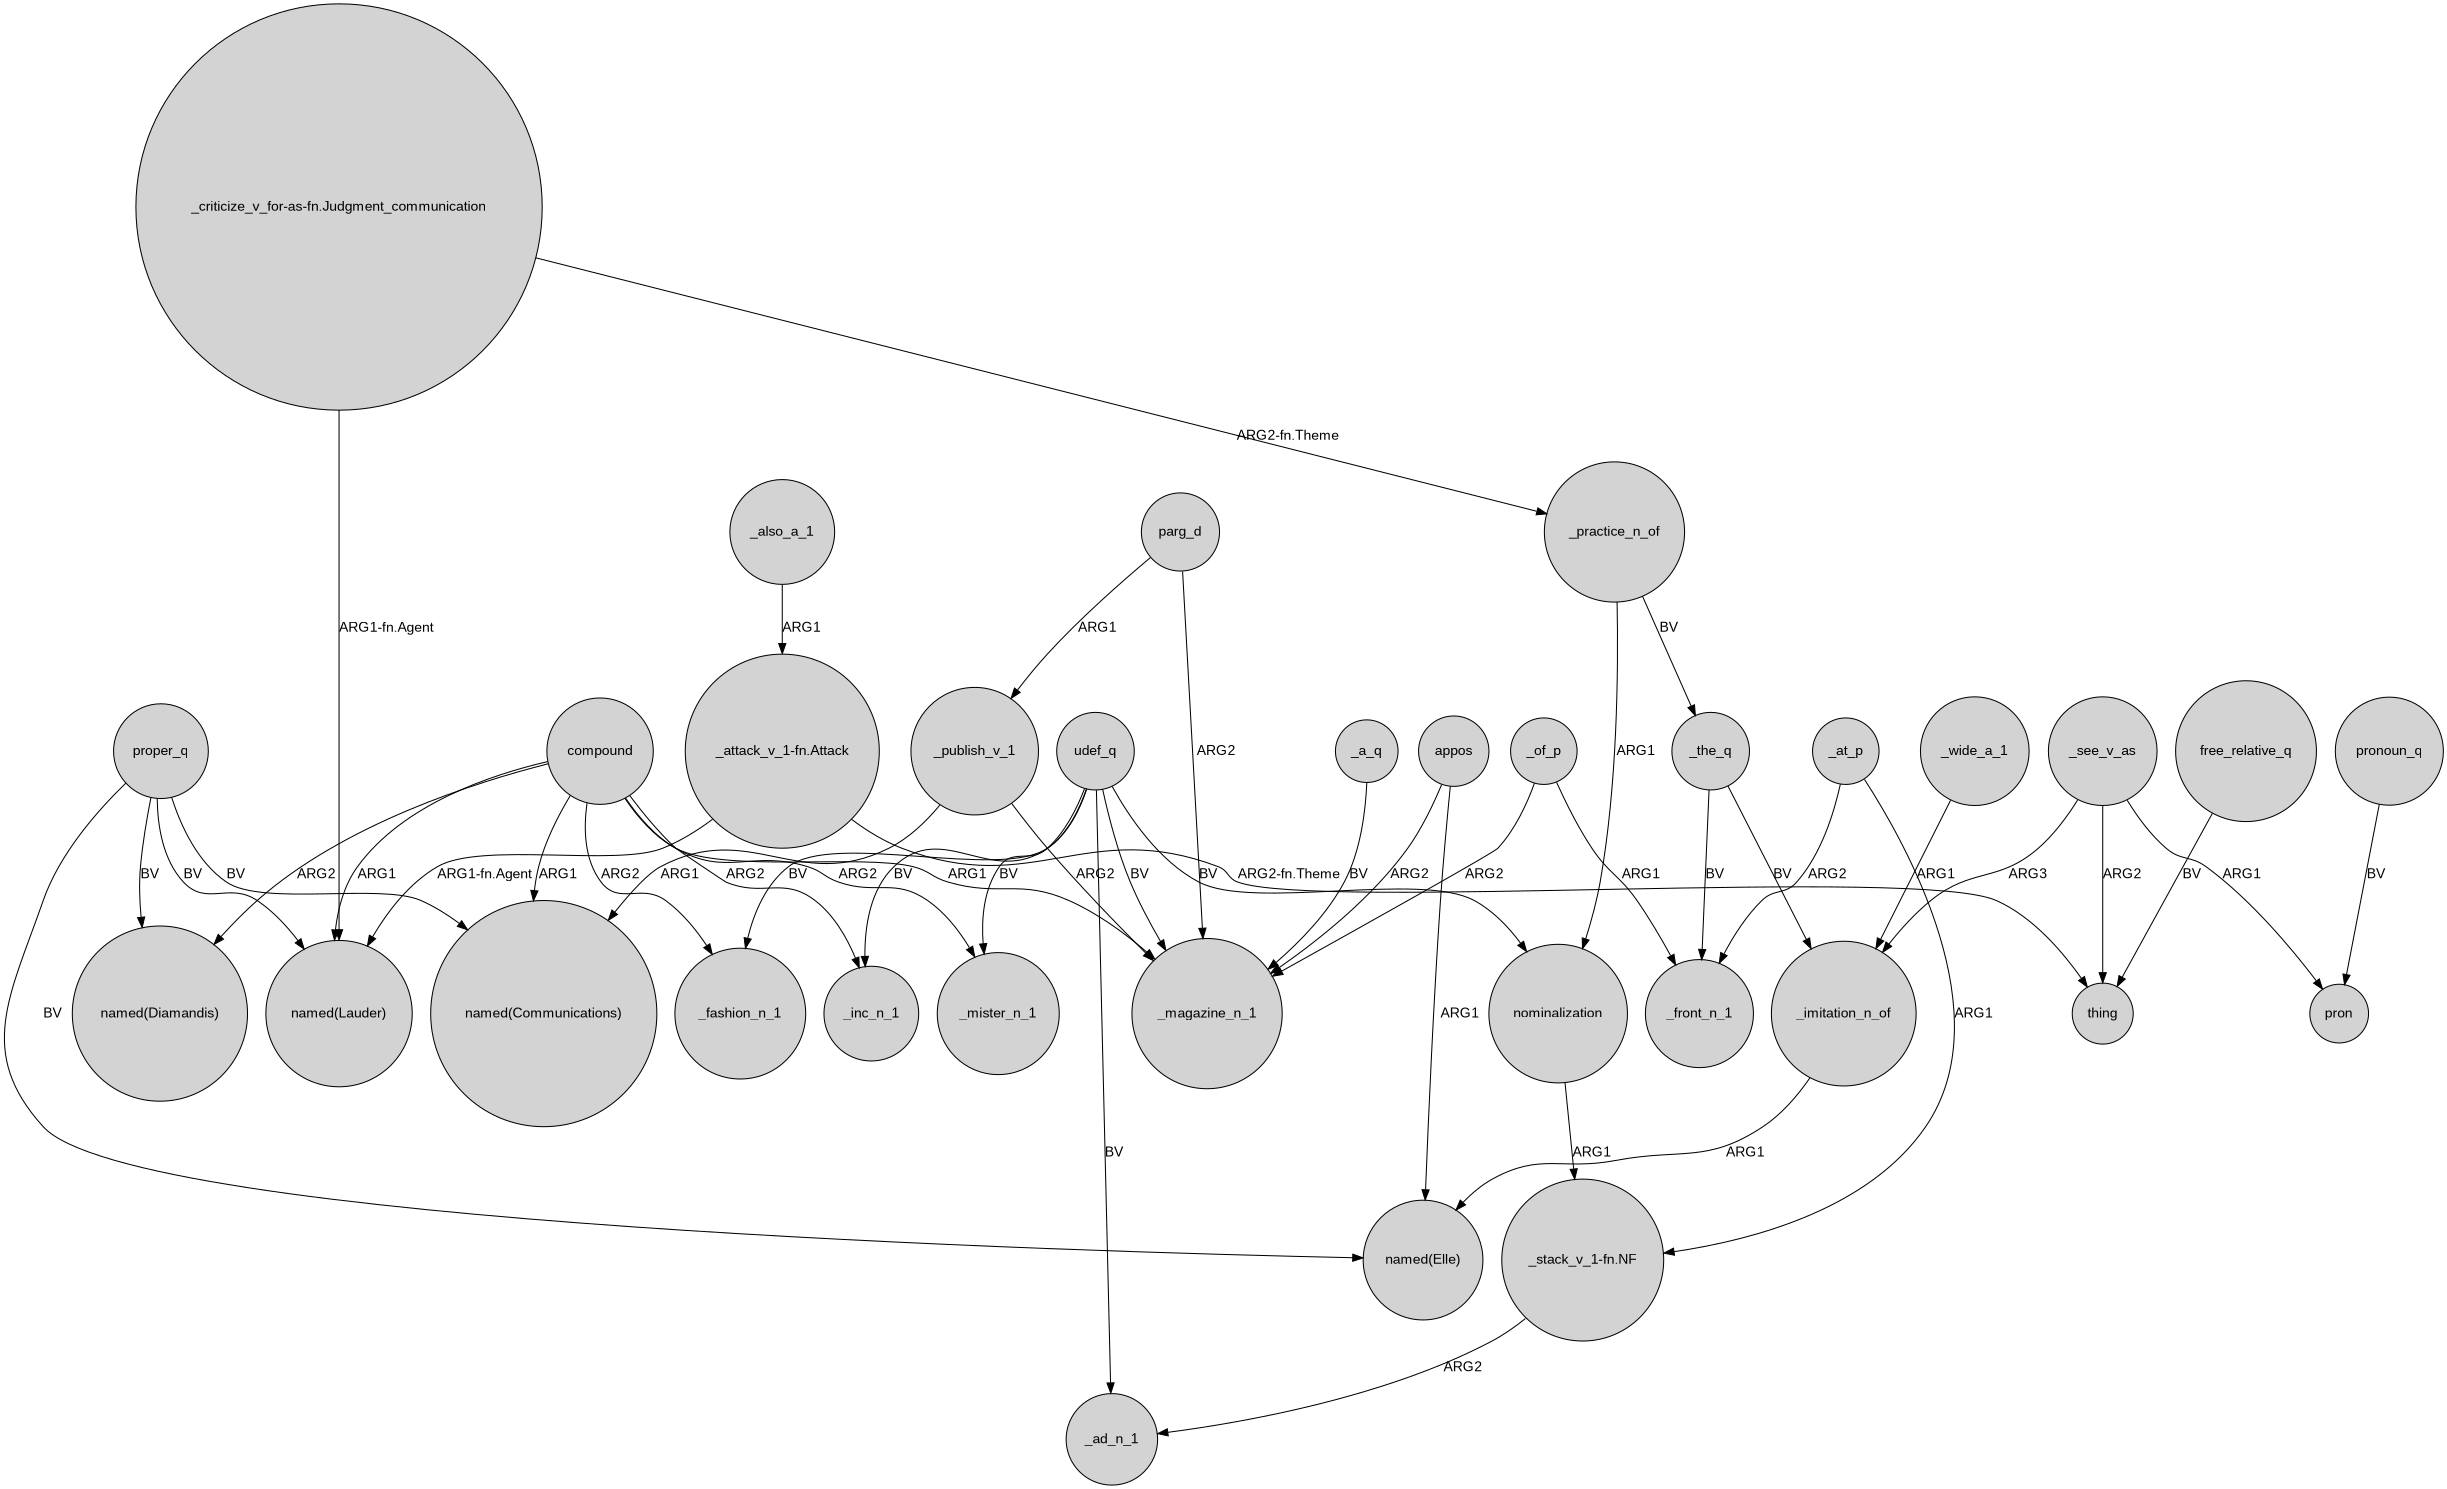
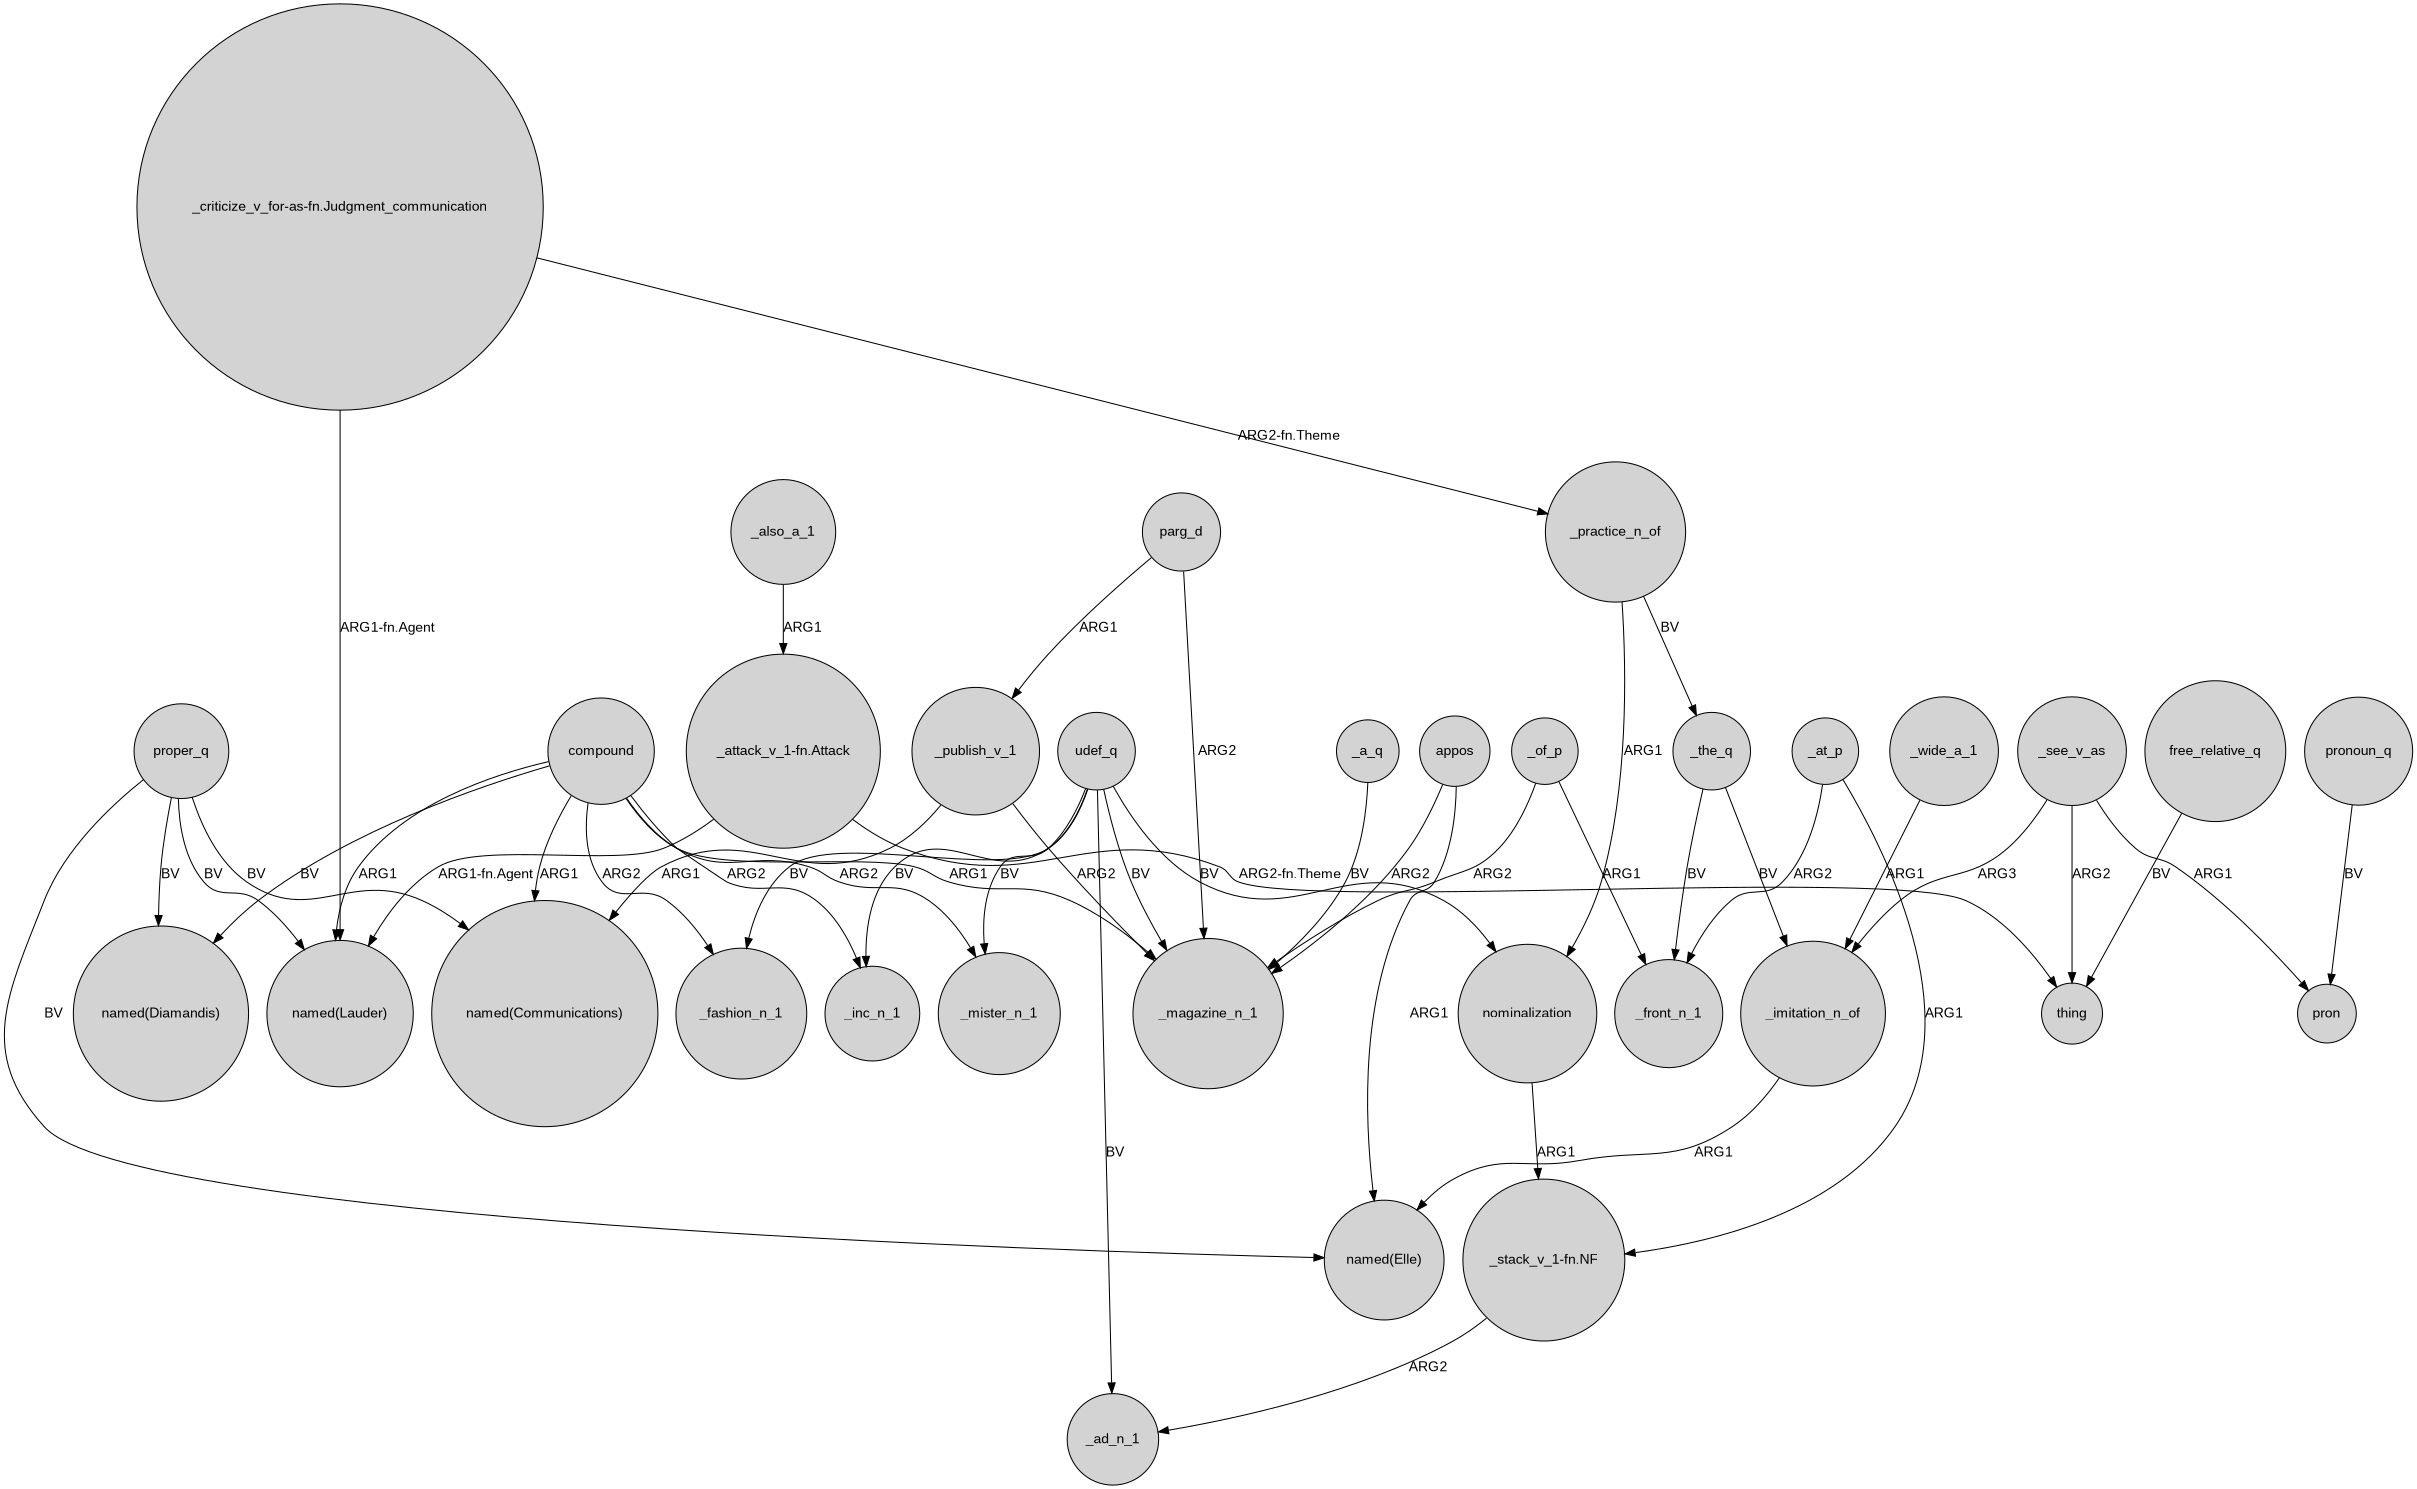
(317, 874) -> (310, 874)
